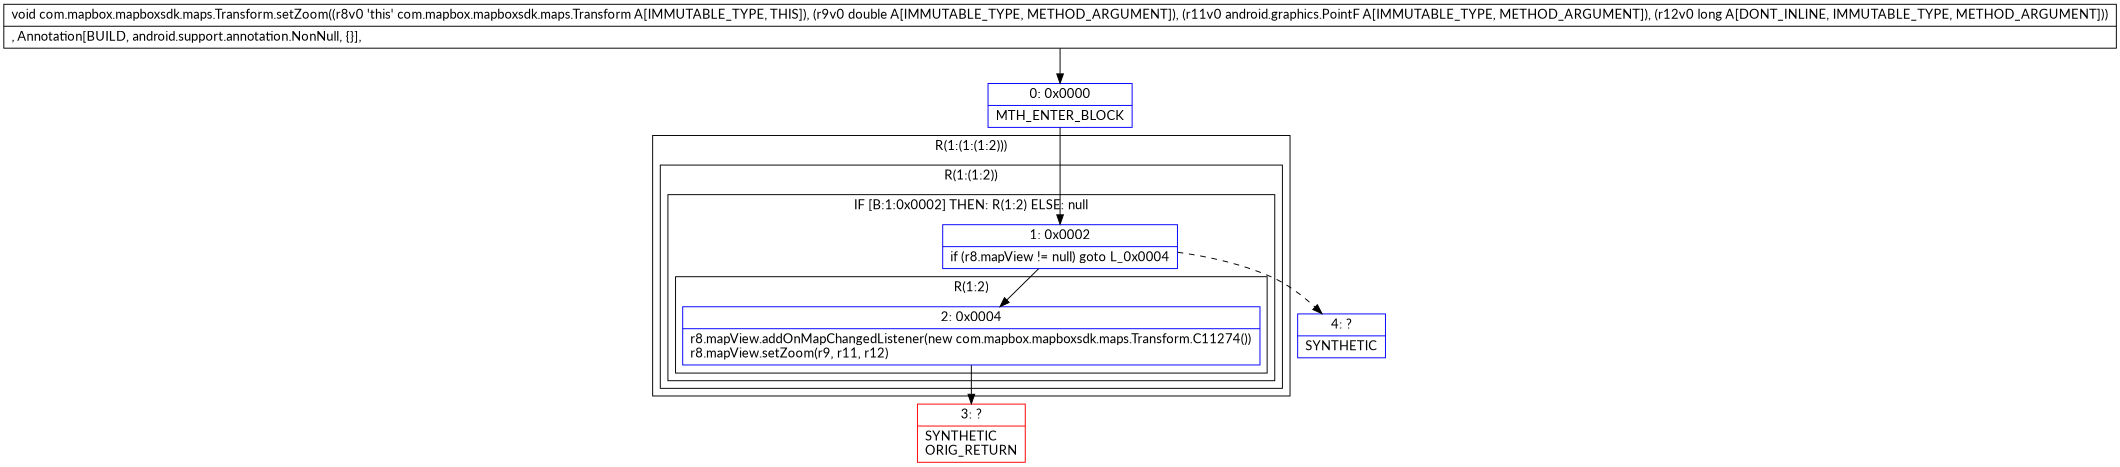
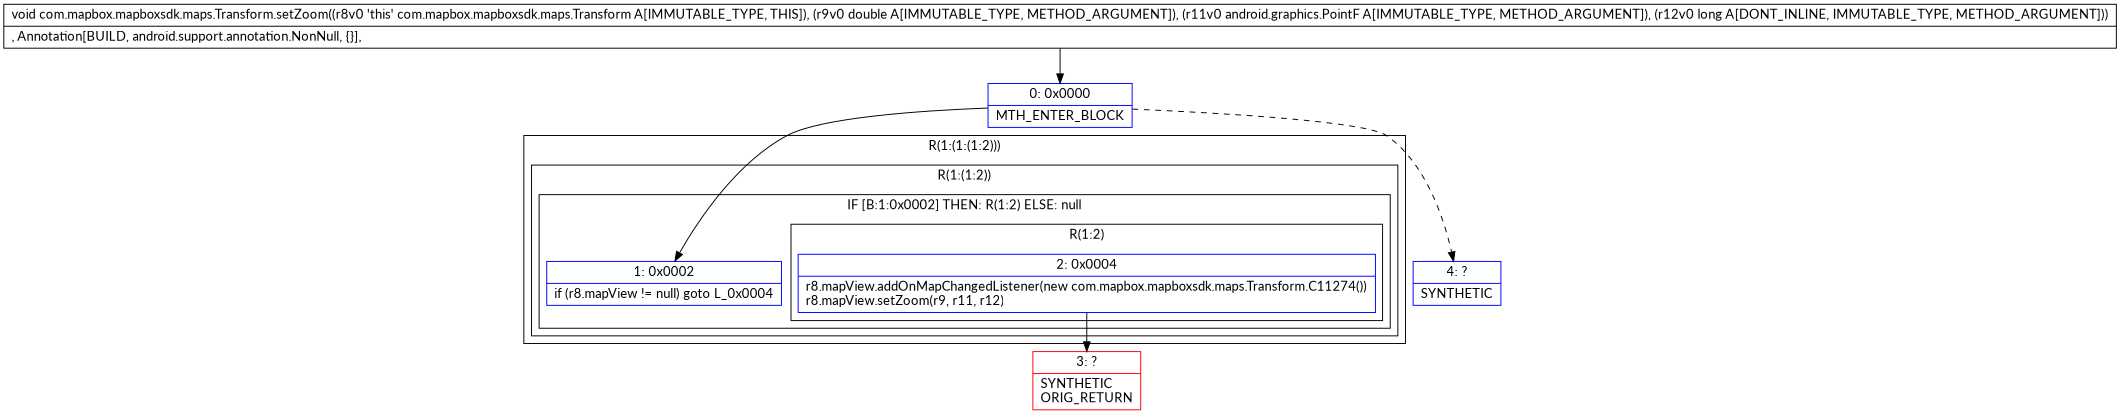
(1251, 269) -> (1328, 123)
(1023, 284) -> none
